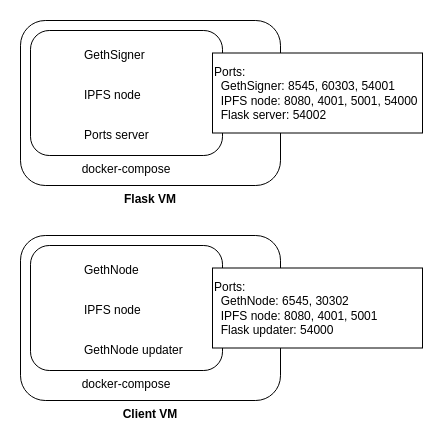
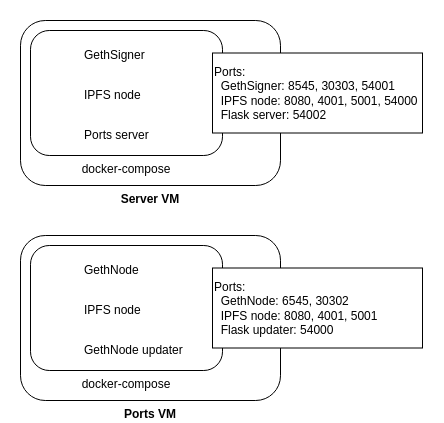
(315, 94) -> (315, 94)
(151, 200) -> (151, 200)
(151, 415) -> (151, 415)
